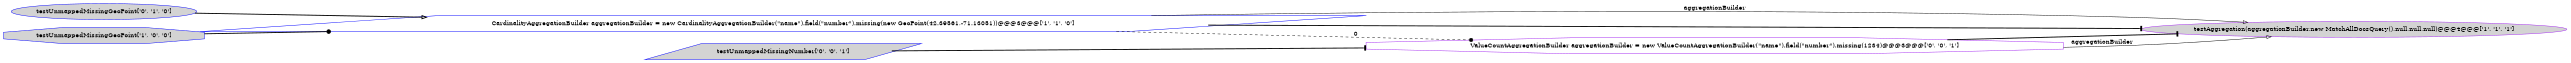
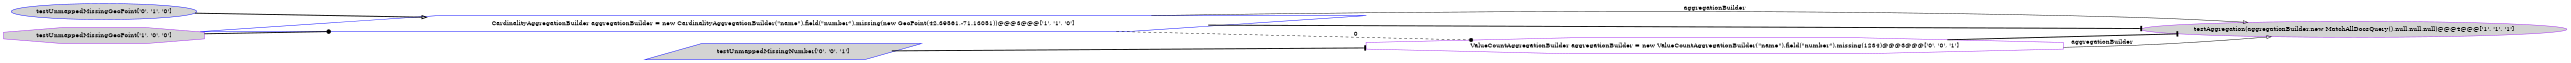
(104, 36) -> (104, 36)
